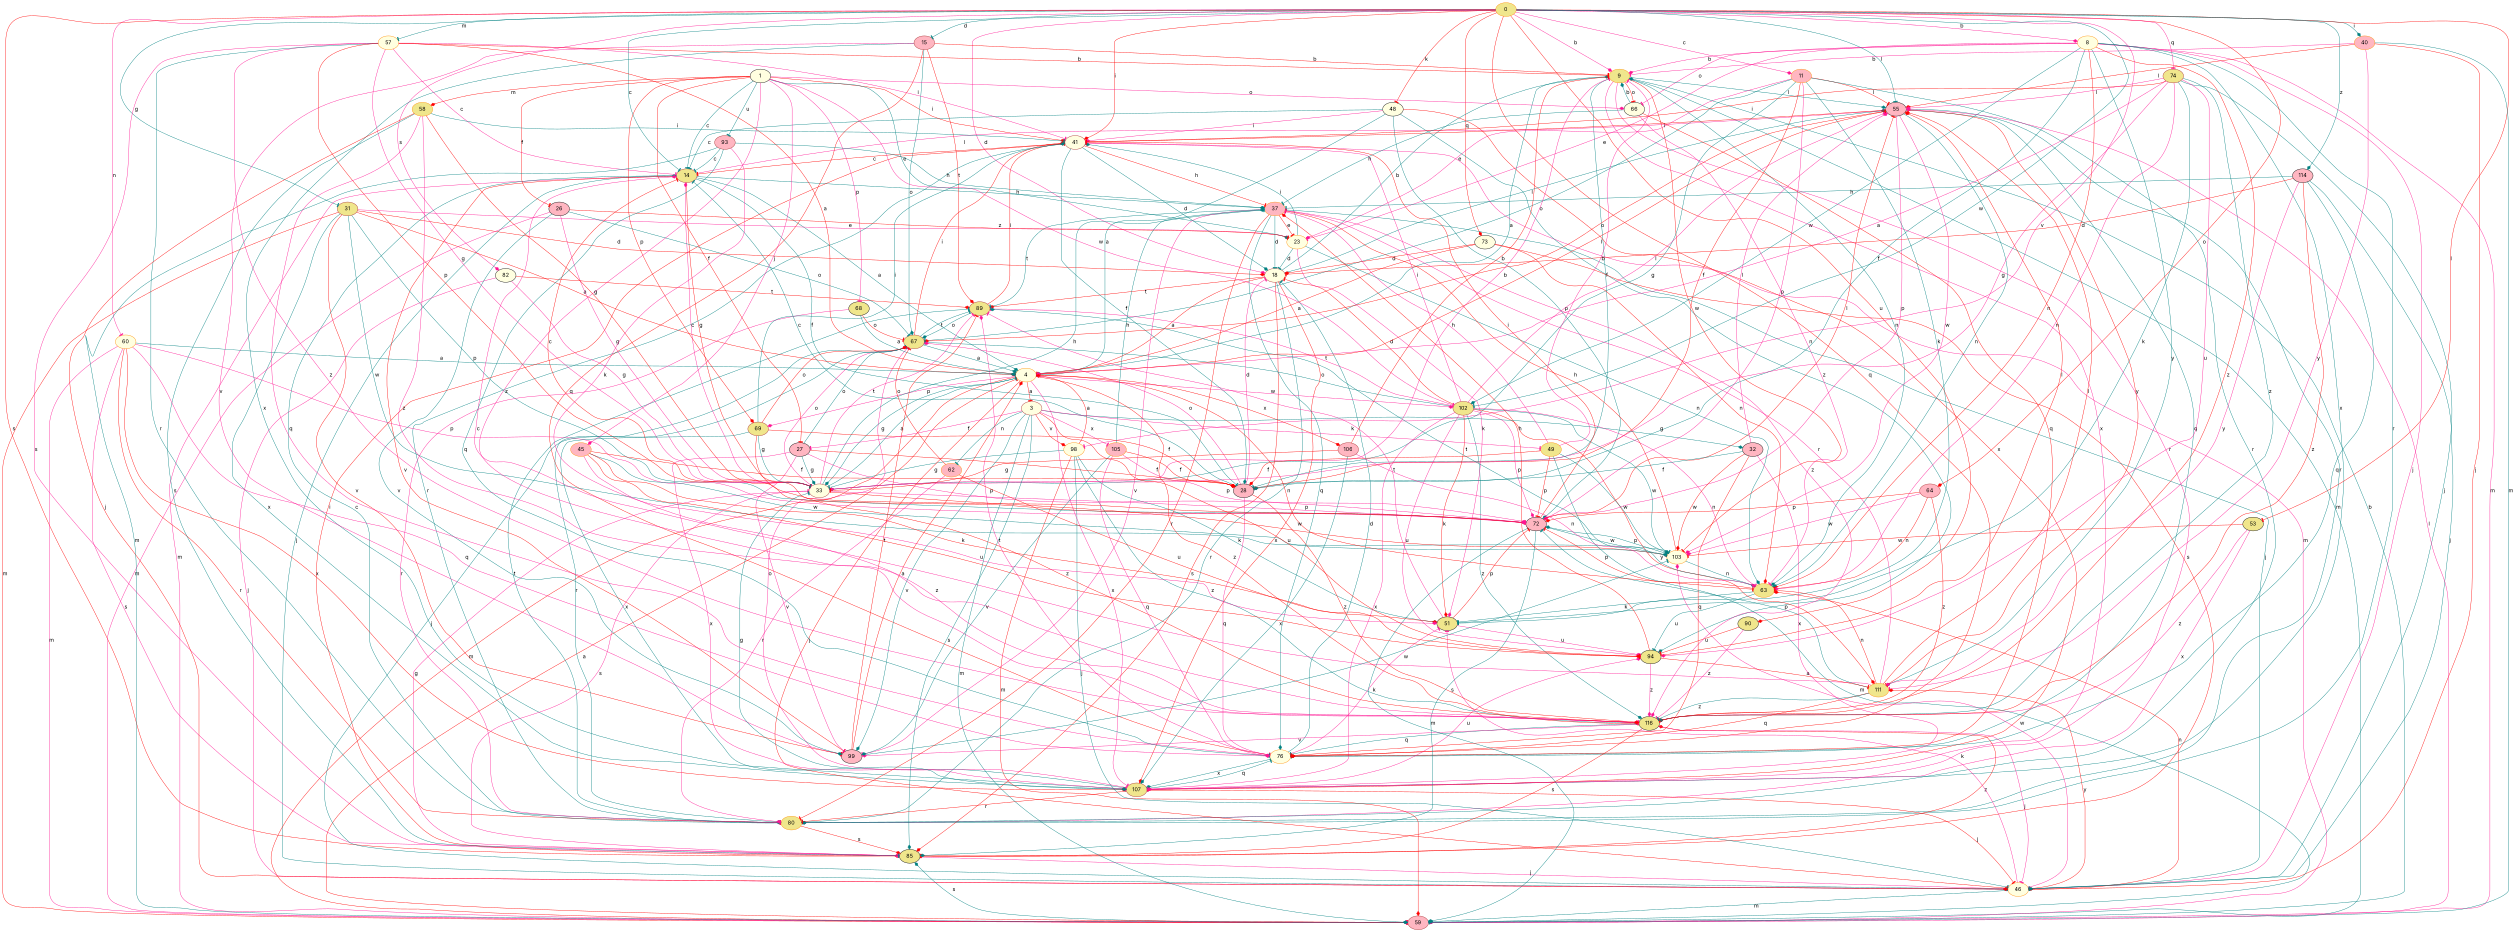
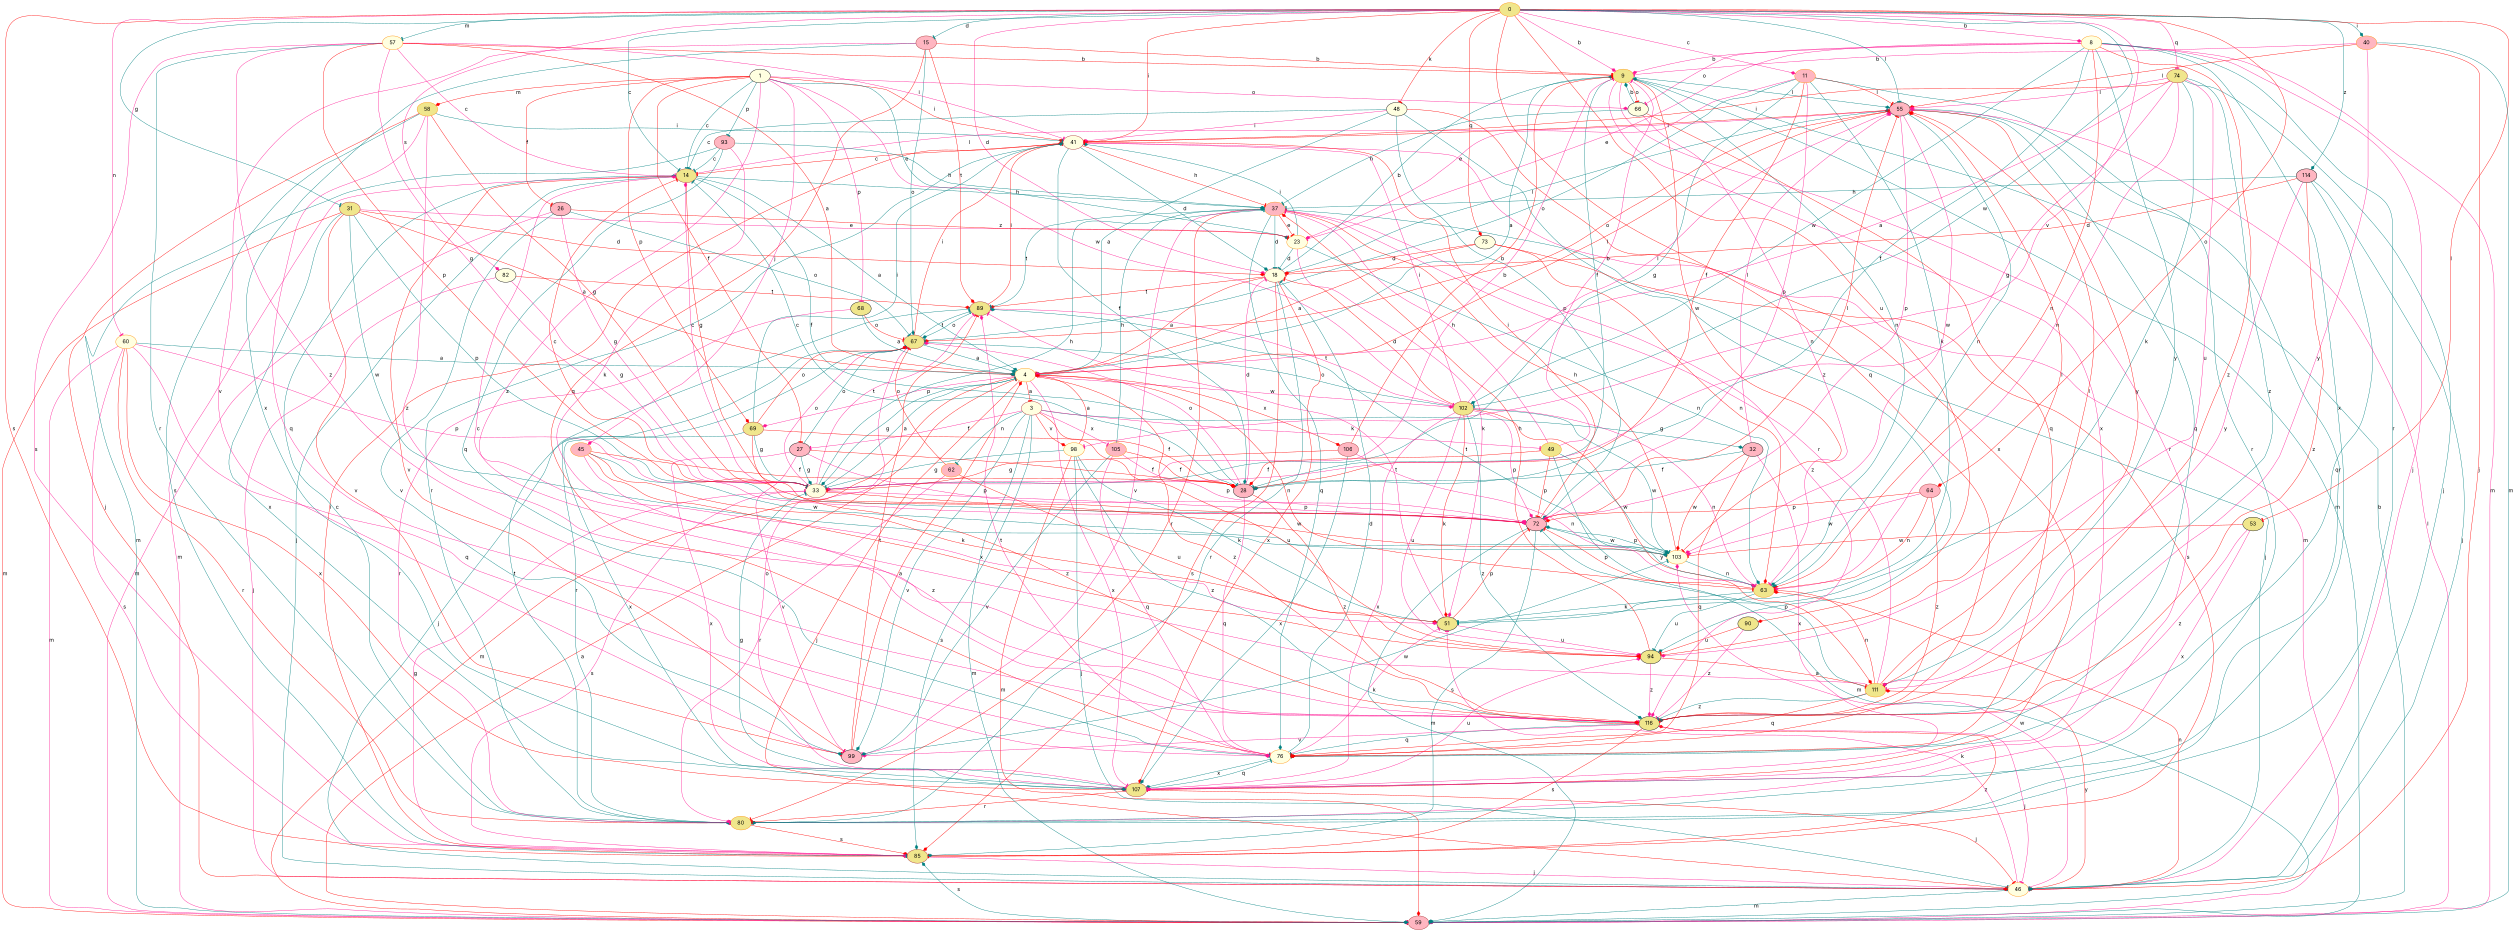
(748, 109) -> (748, 109)
(982, 557) -> (982, 557)
(910, 856) -> (917, 856)
